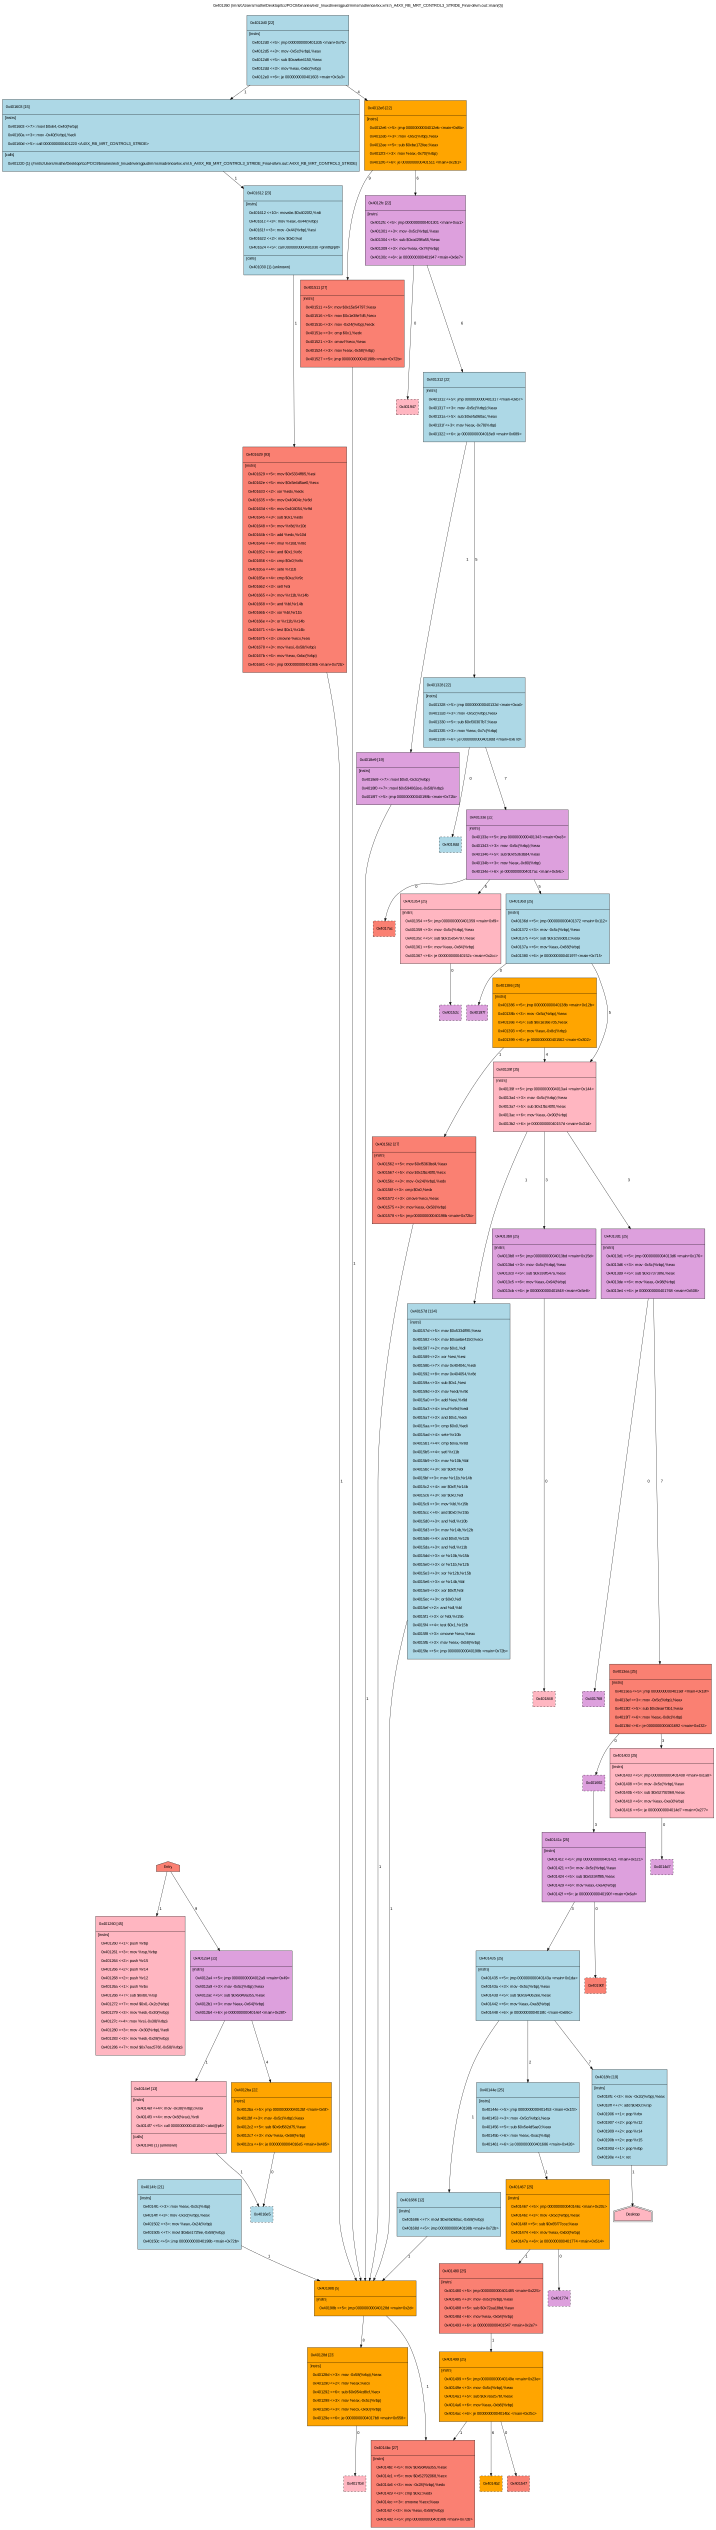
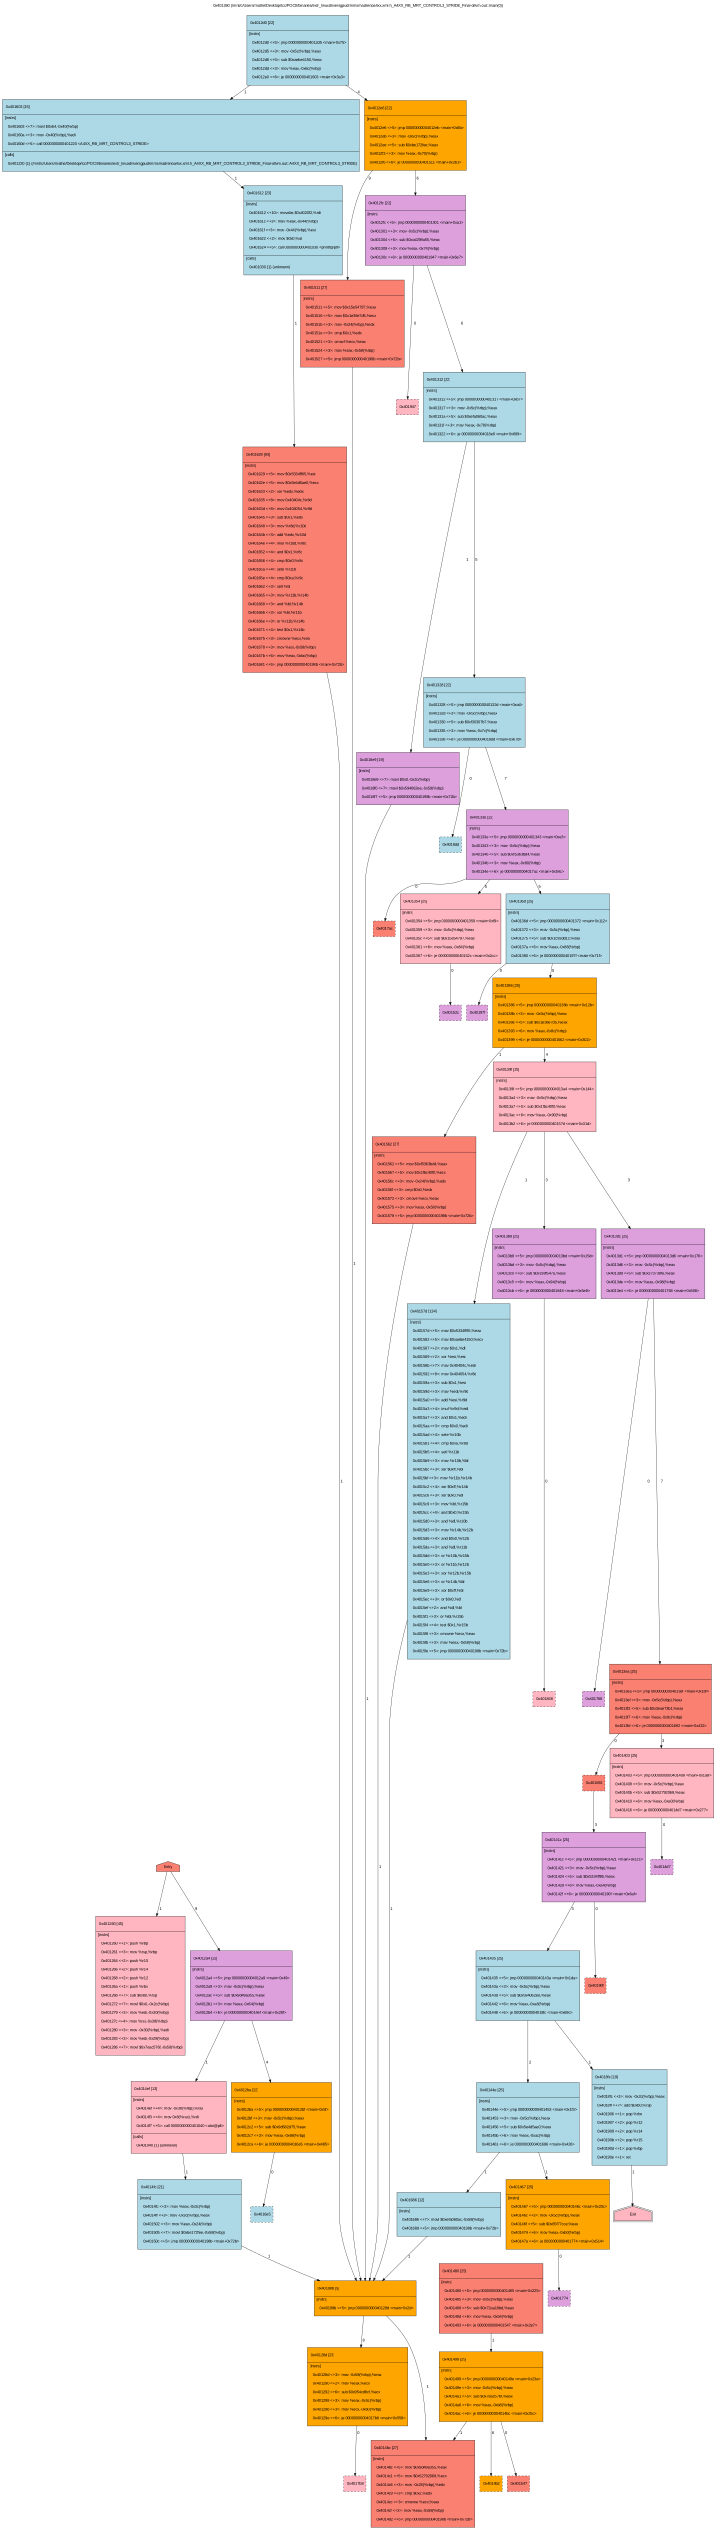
(608, 1012) -> (551, 969)
(594, 1783) -> (594, 1783)
(589, 2062) -> (589, 2062)
(461, 2101) -> (484, 2171)
(241, 2176) -> (184, 2165)
(633, 2214) -> (633, 2214)
(525, 2255) -> none
